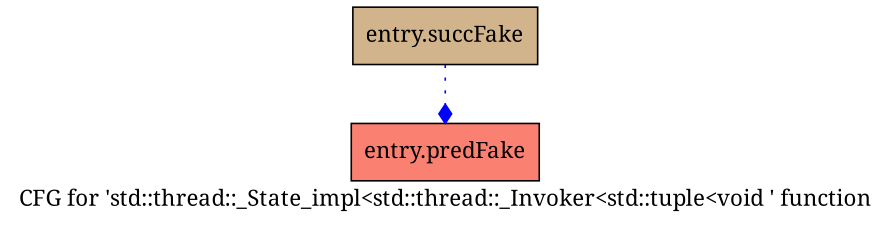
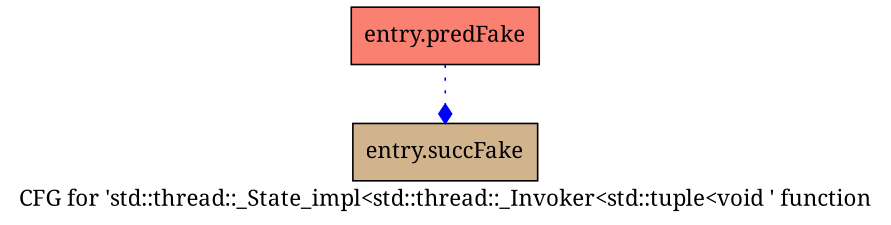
(445, 84) -> (445, 84)
